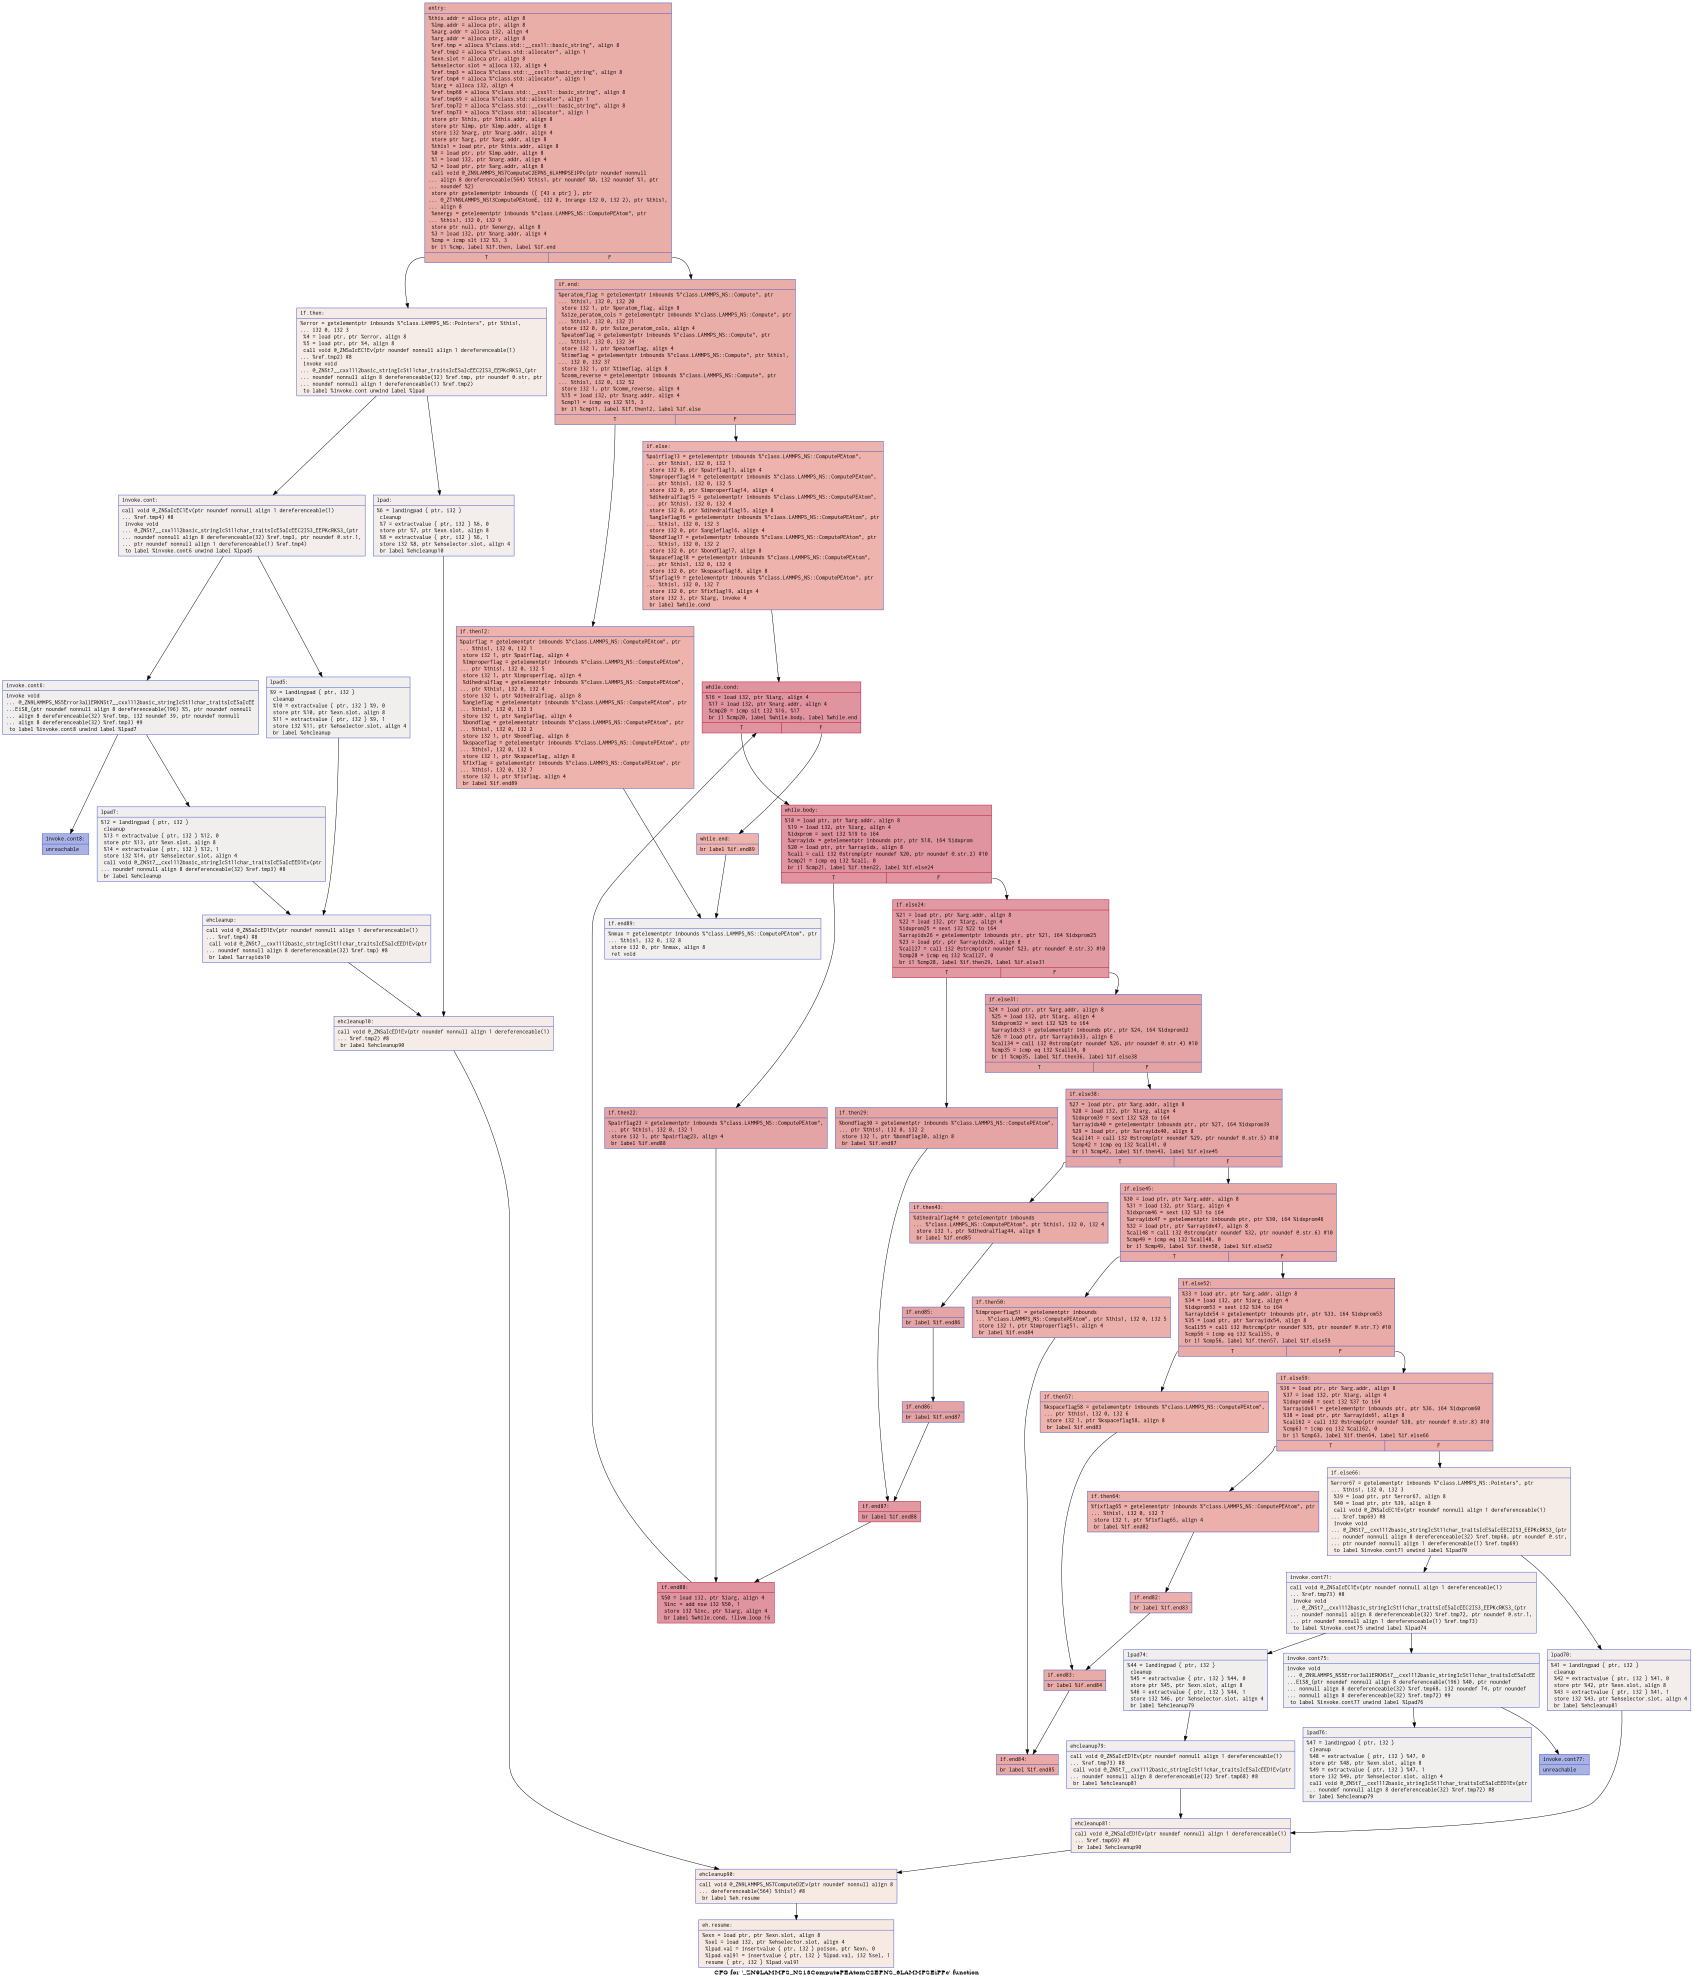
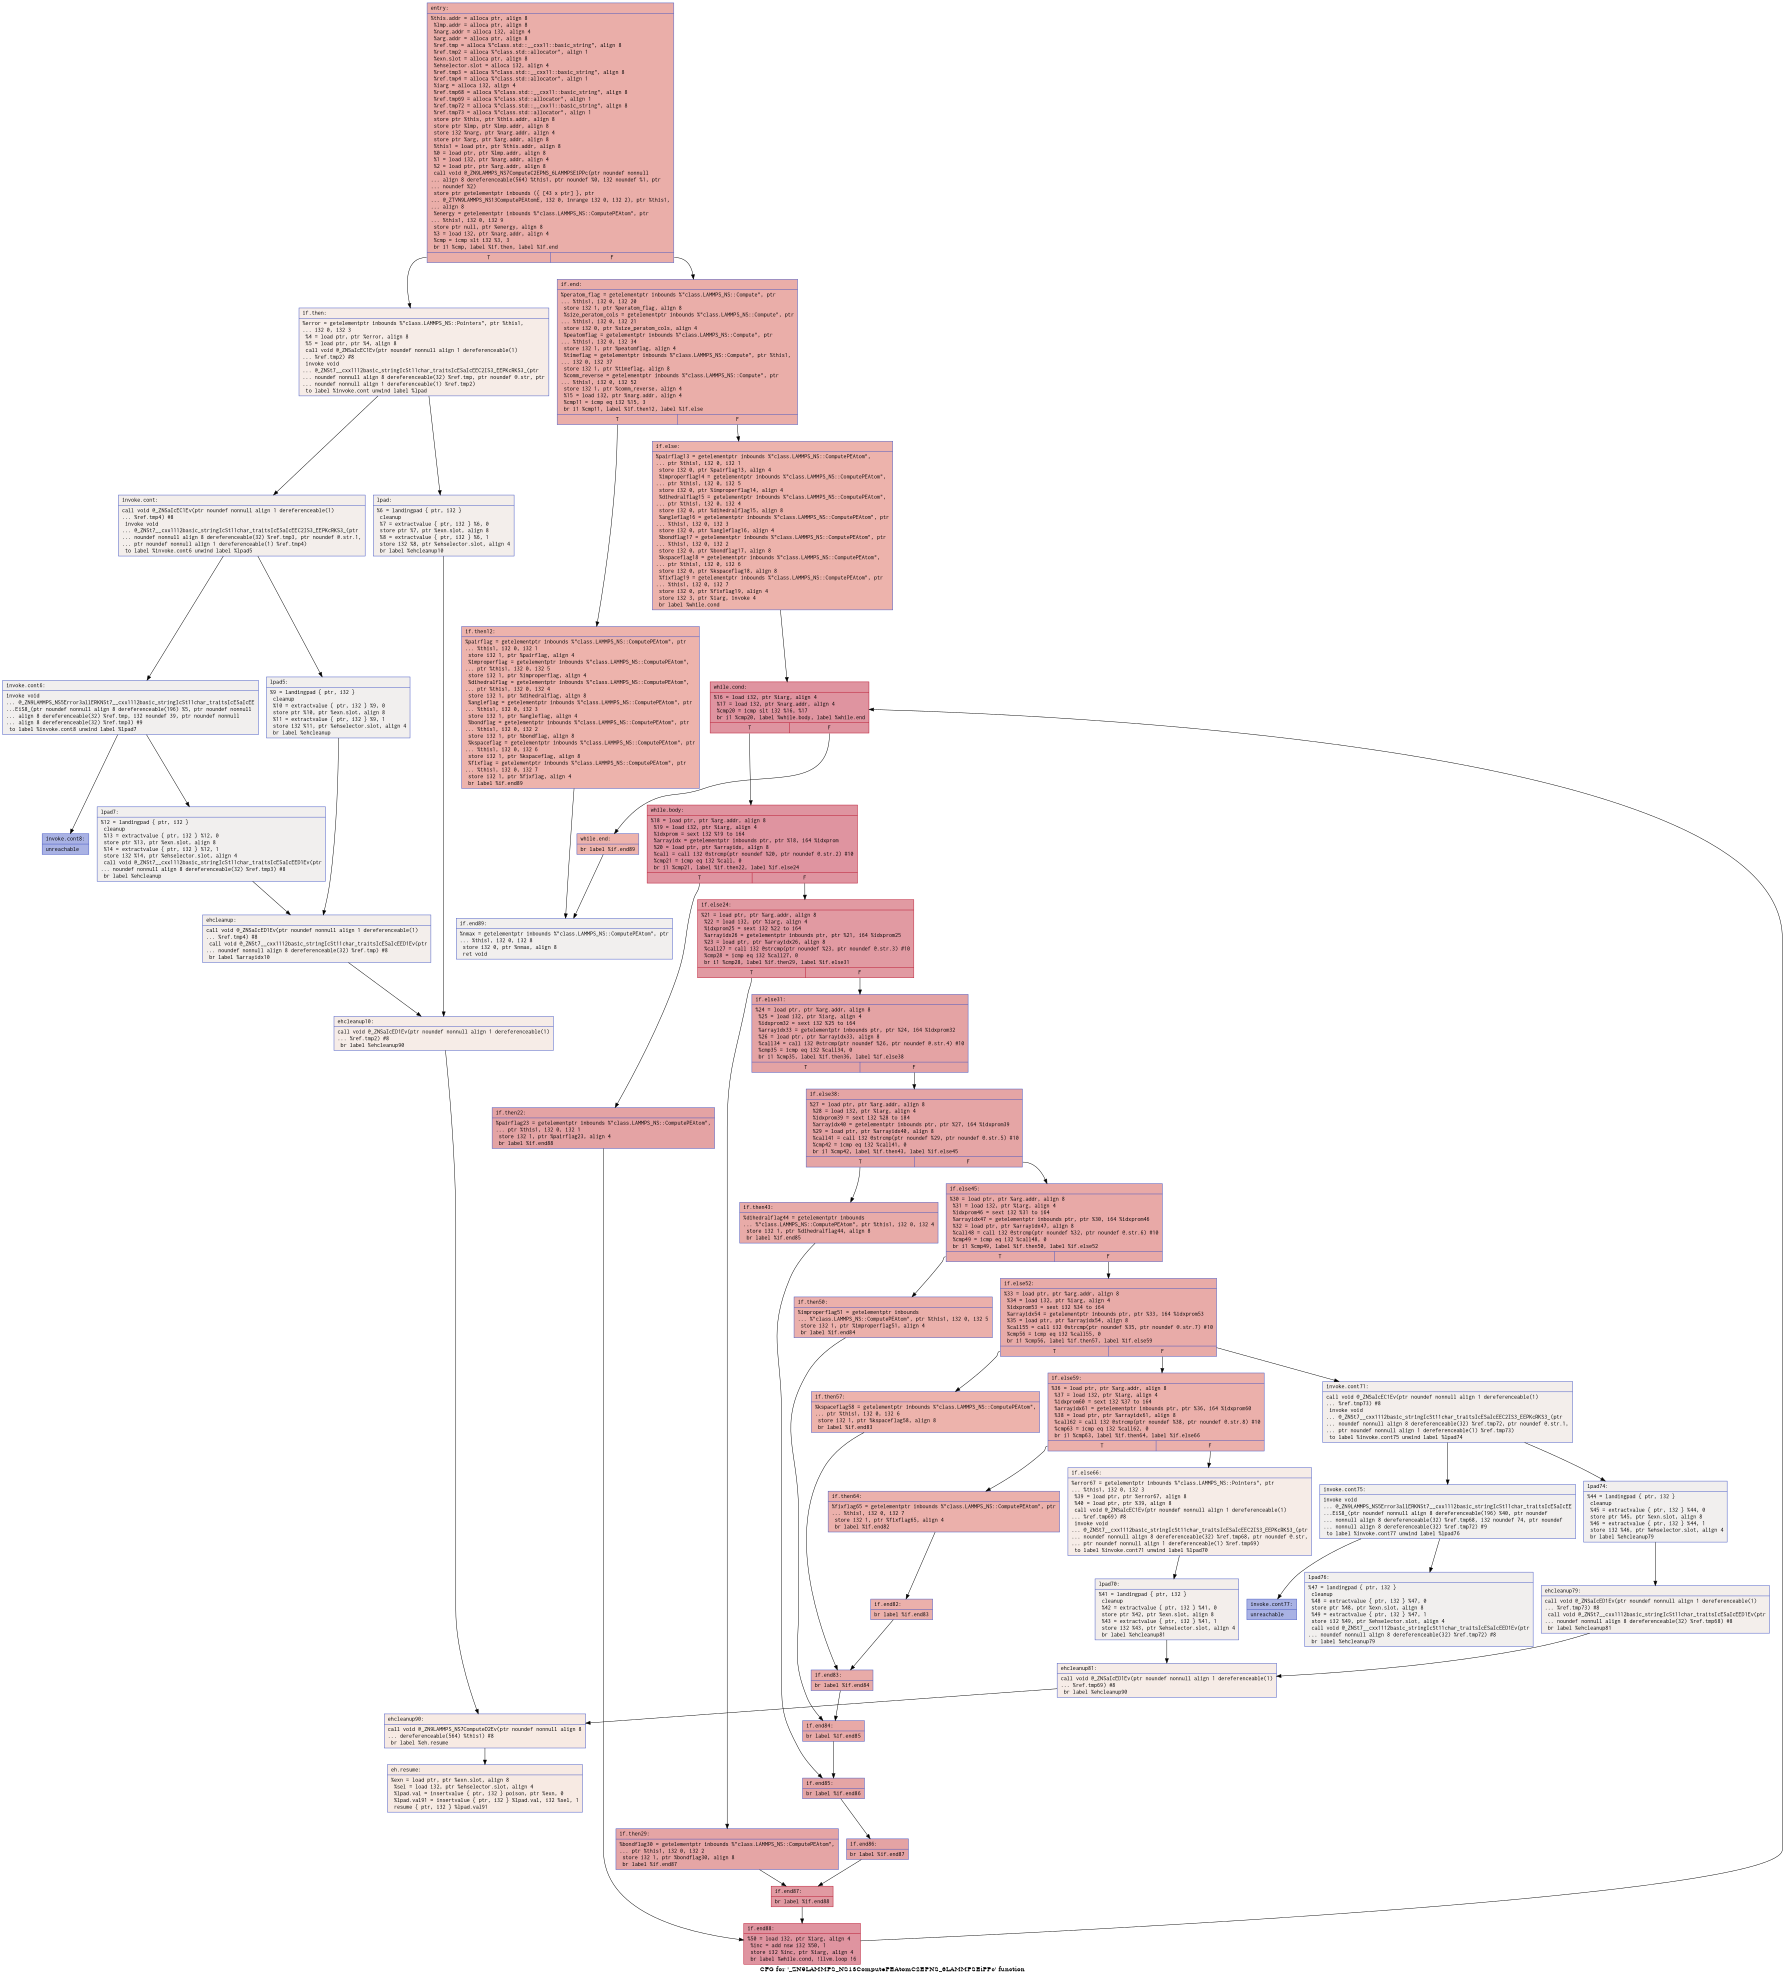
(1120, 1118) -> (860, 1118)
(1428, 1562) -> (1276, 1364)
none -> (834, 1757)
